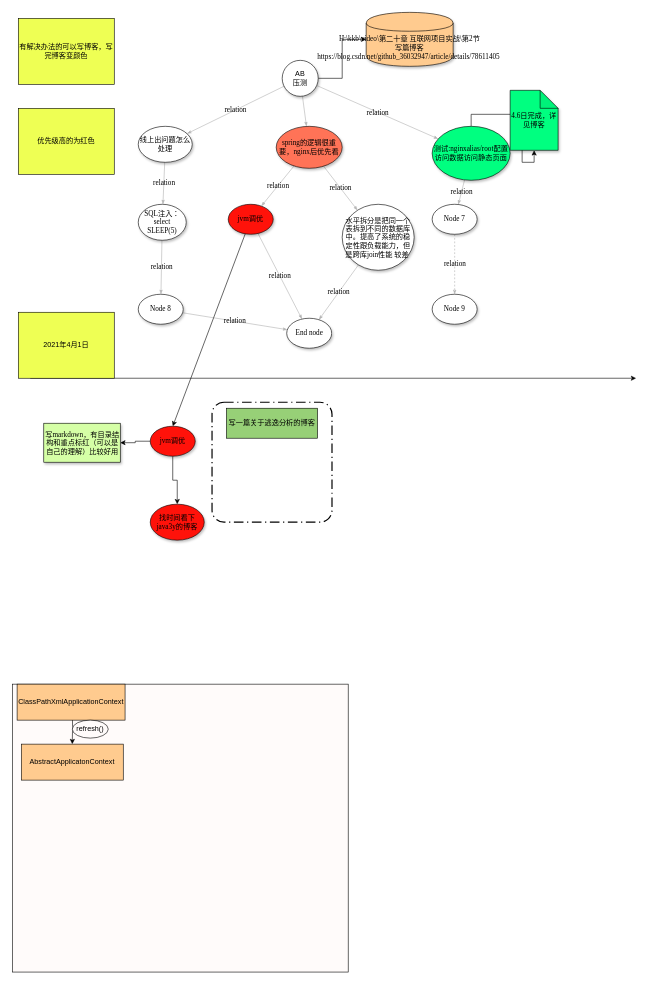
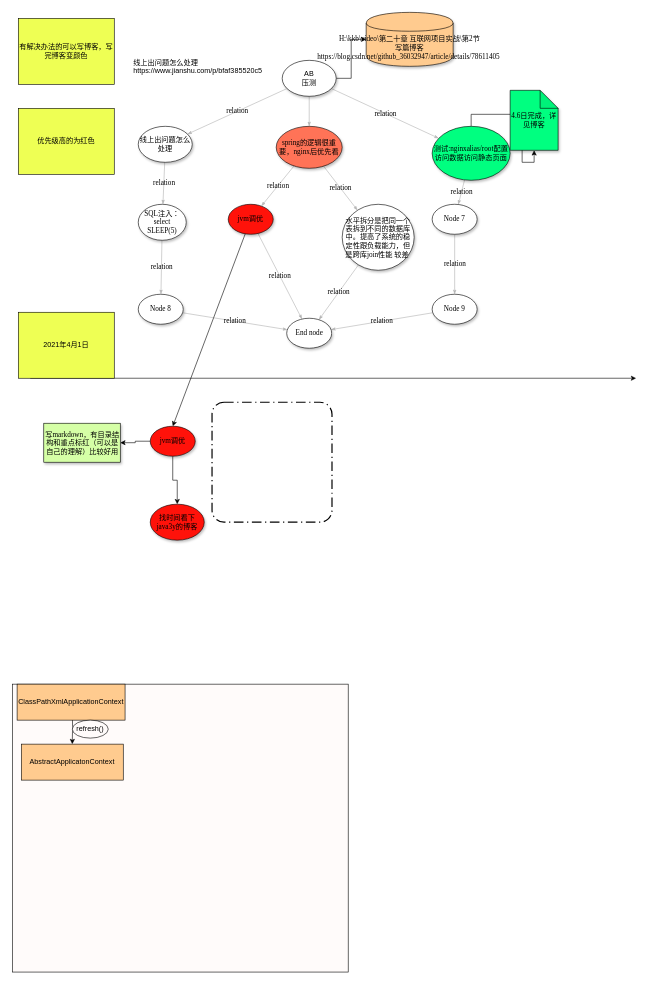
none -> (204, 63)
(300, 78) -> (309, 78)
(455, 262) -> (455, 262)
none -> (381, 321)
(272, 423) -> none
